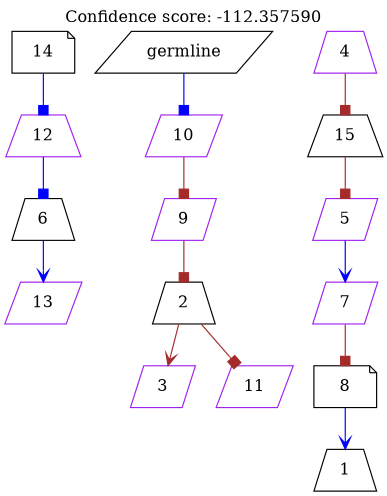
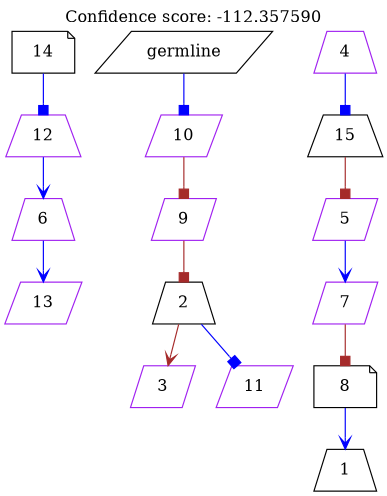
(345, 88) -> (345, 88)
(43, 172) -> (43, 172)
(43, 219) -> (43, 219)
(215, 340) -> (215, 340)
